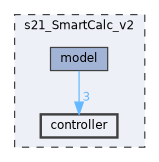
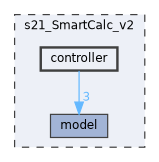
(79, 86) -> (79, 86)
